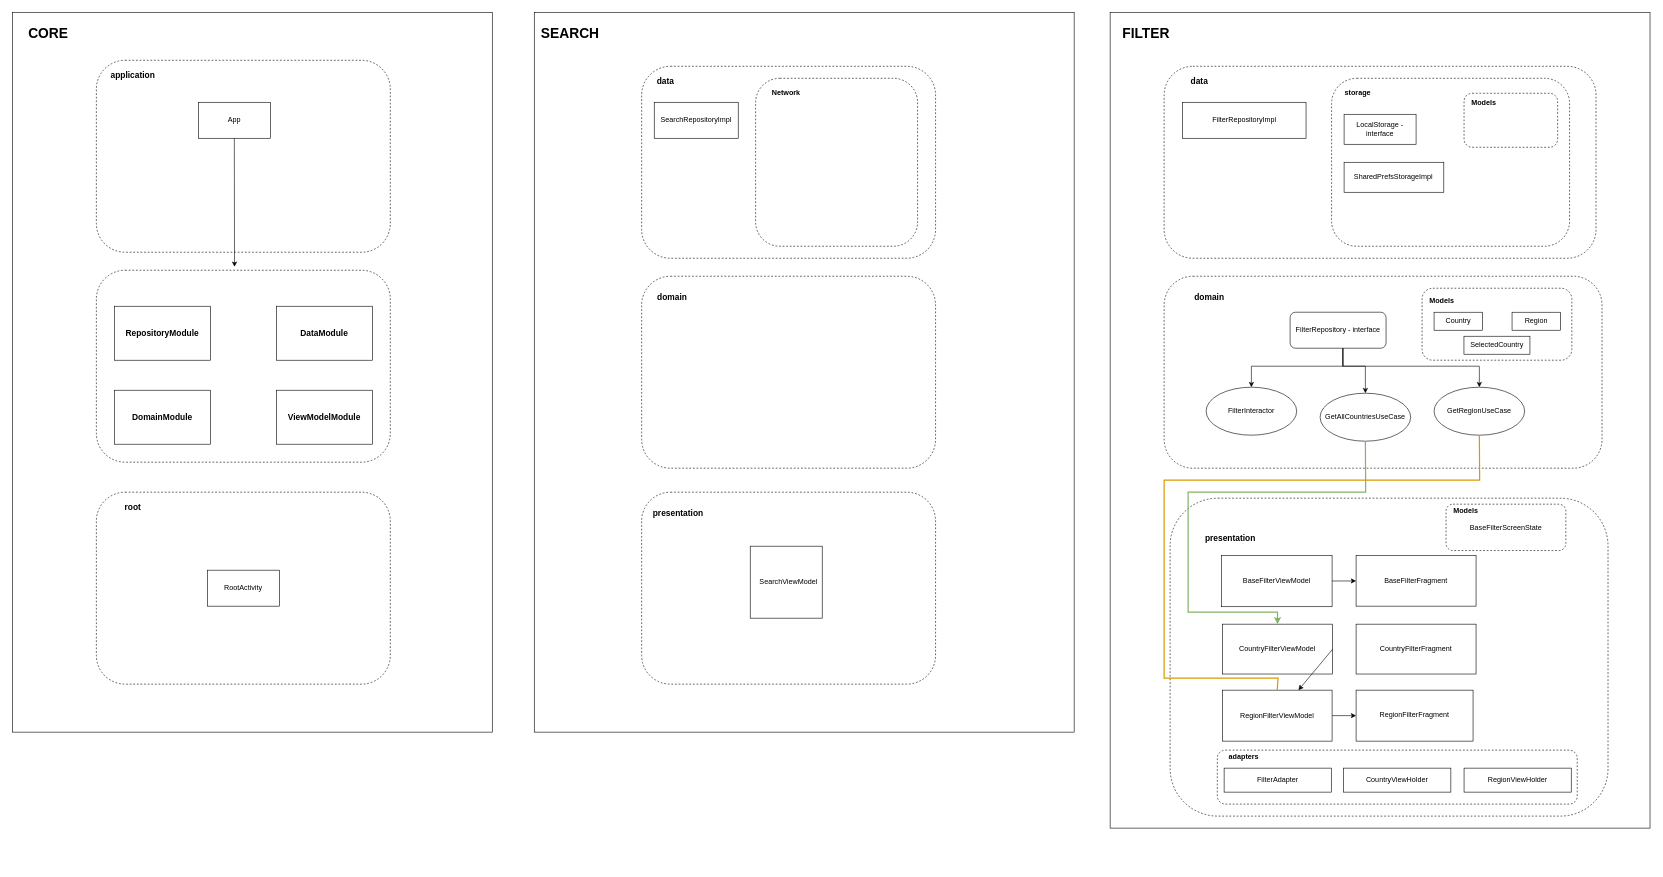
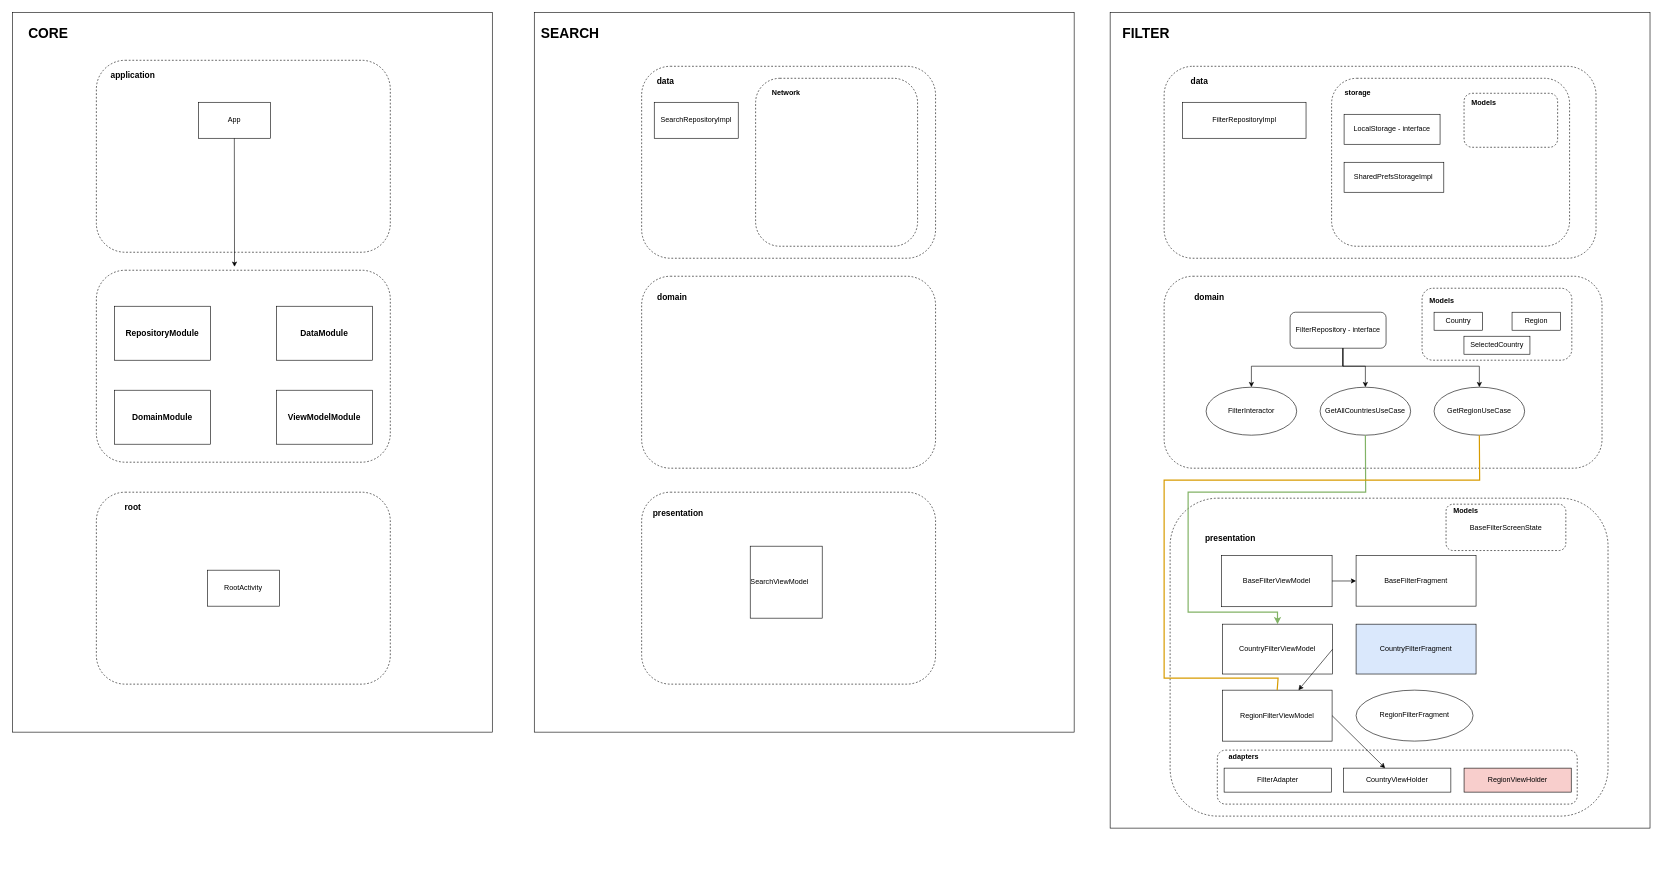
(1380, 129) -> (1392, 129)
(1366, 417) -> (1366, 411)
(789, 582) -> (780, 582)
(1416, 649) -> (1416, 649)
(1342, 716) -> (1374, 757)
(1415, 716) -> (1415, 716)
(1518, 780) -> (1518, 780)
